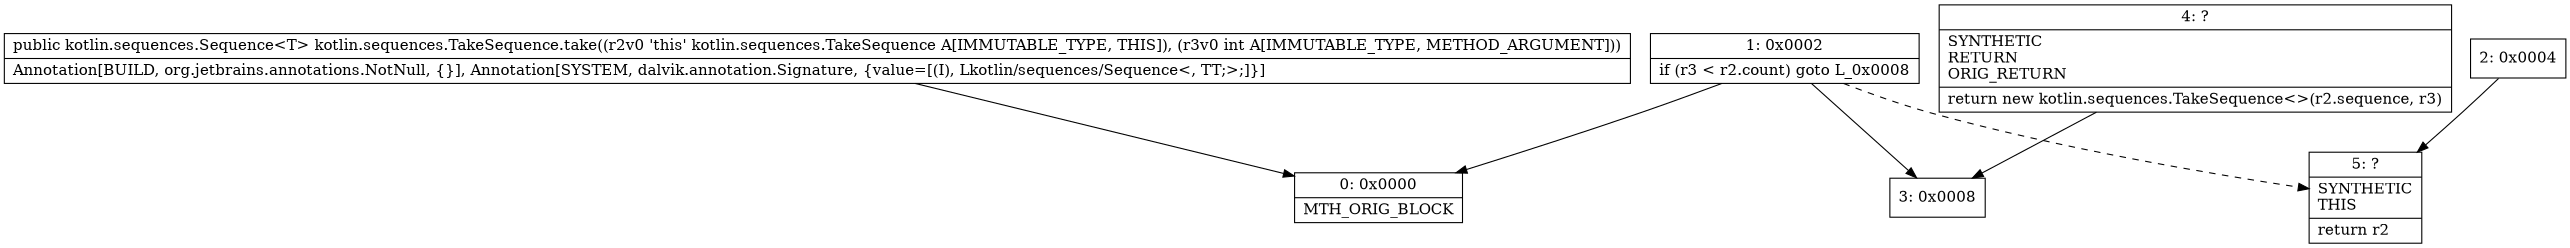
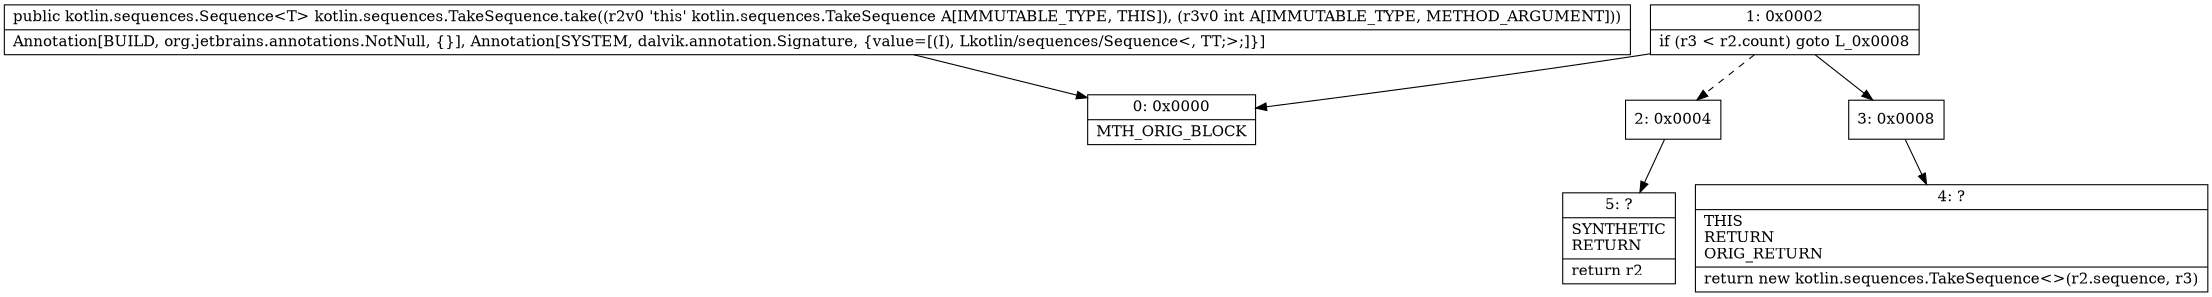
(1995, 42) -> (1724, 222)
(2034, 146) -> (1914, 157)
(2068, 146) -> (1730, 74)
(2338, 205) -> (1607, 246)
